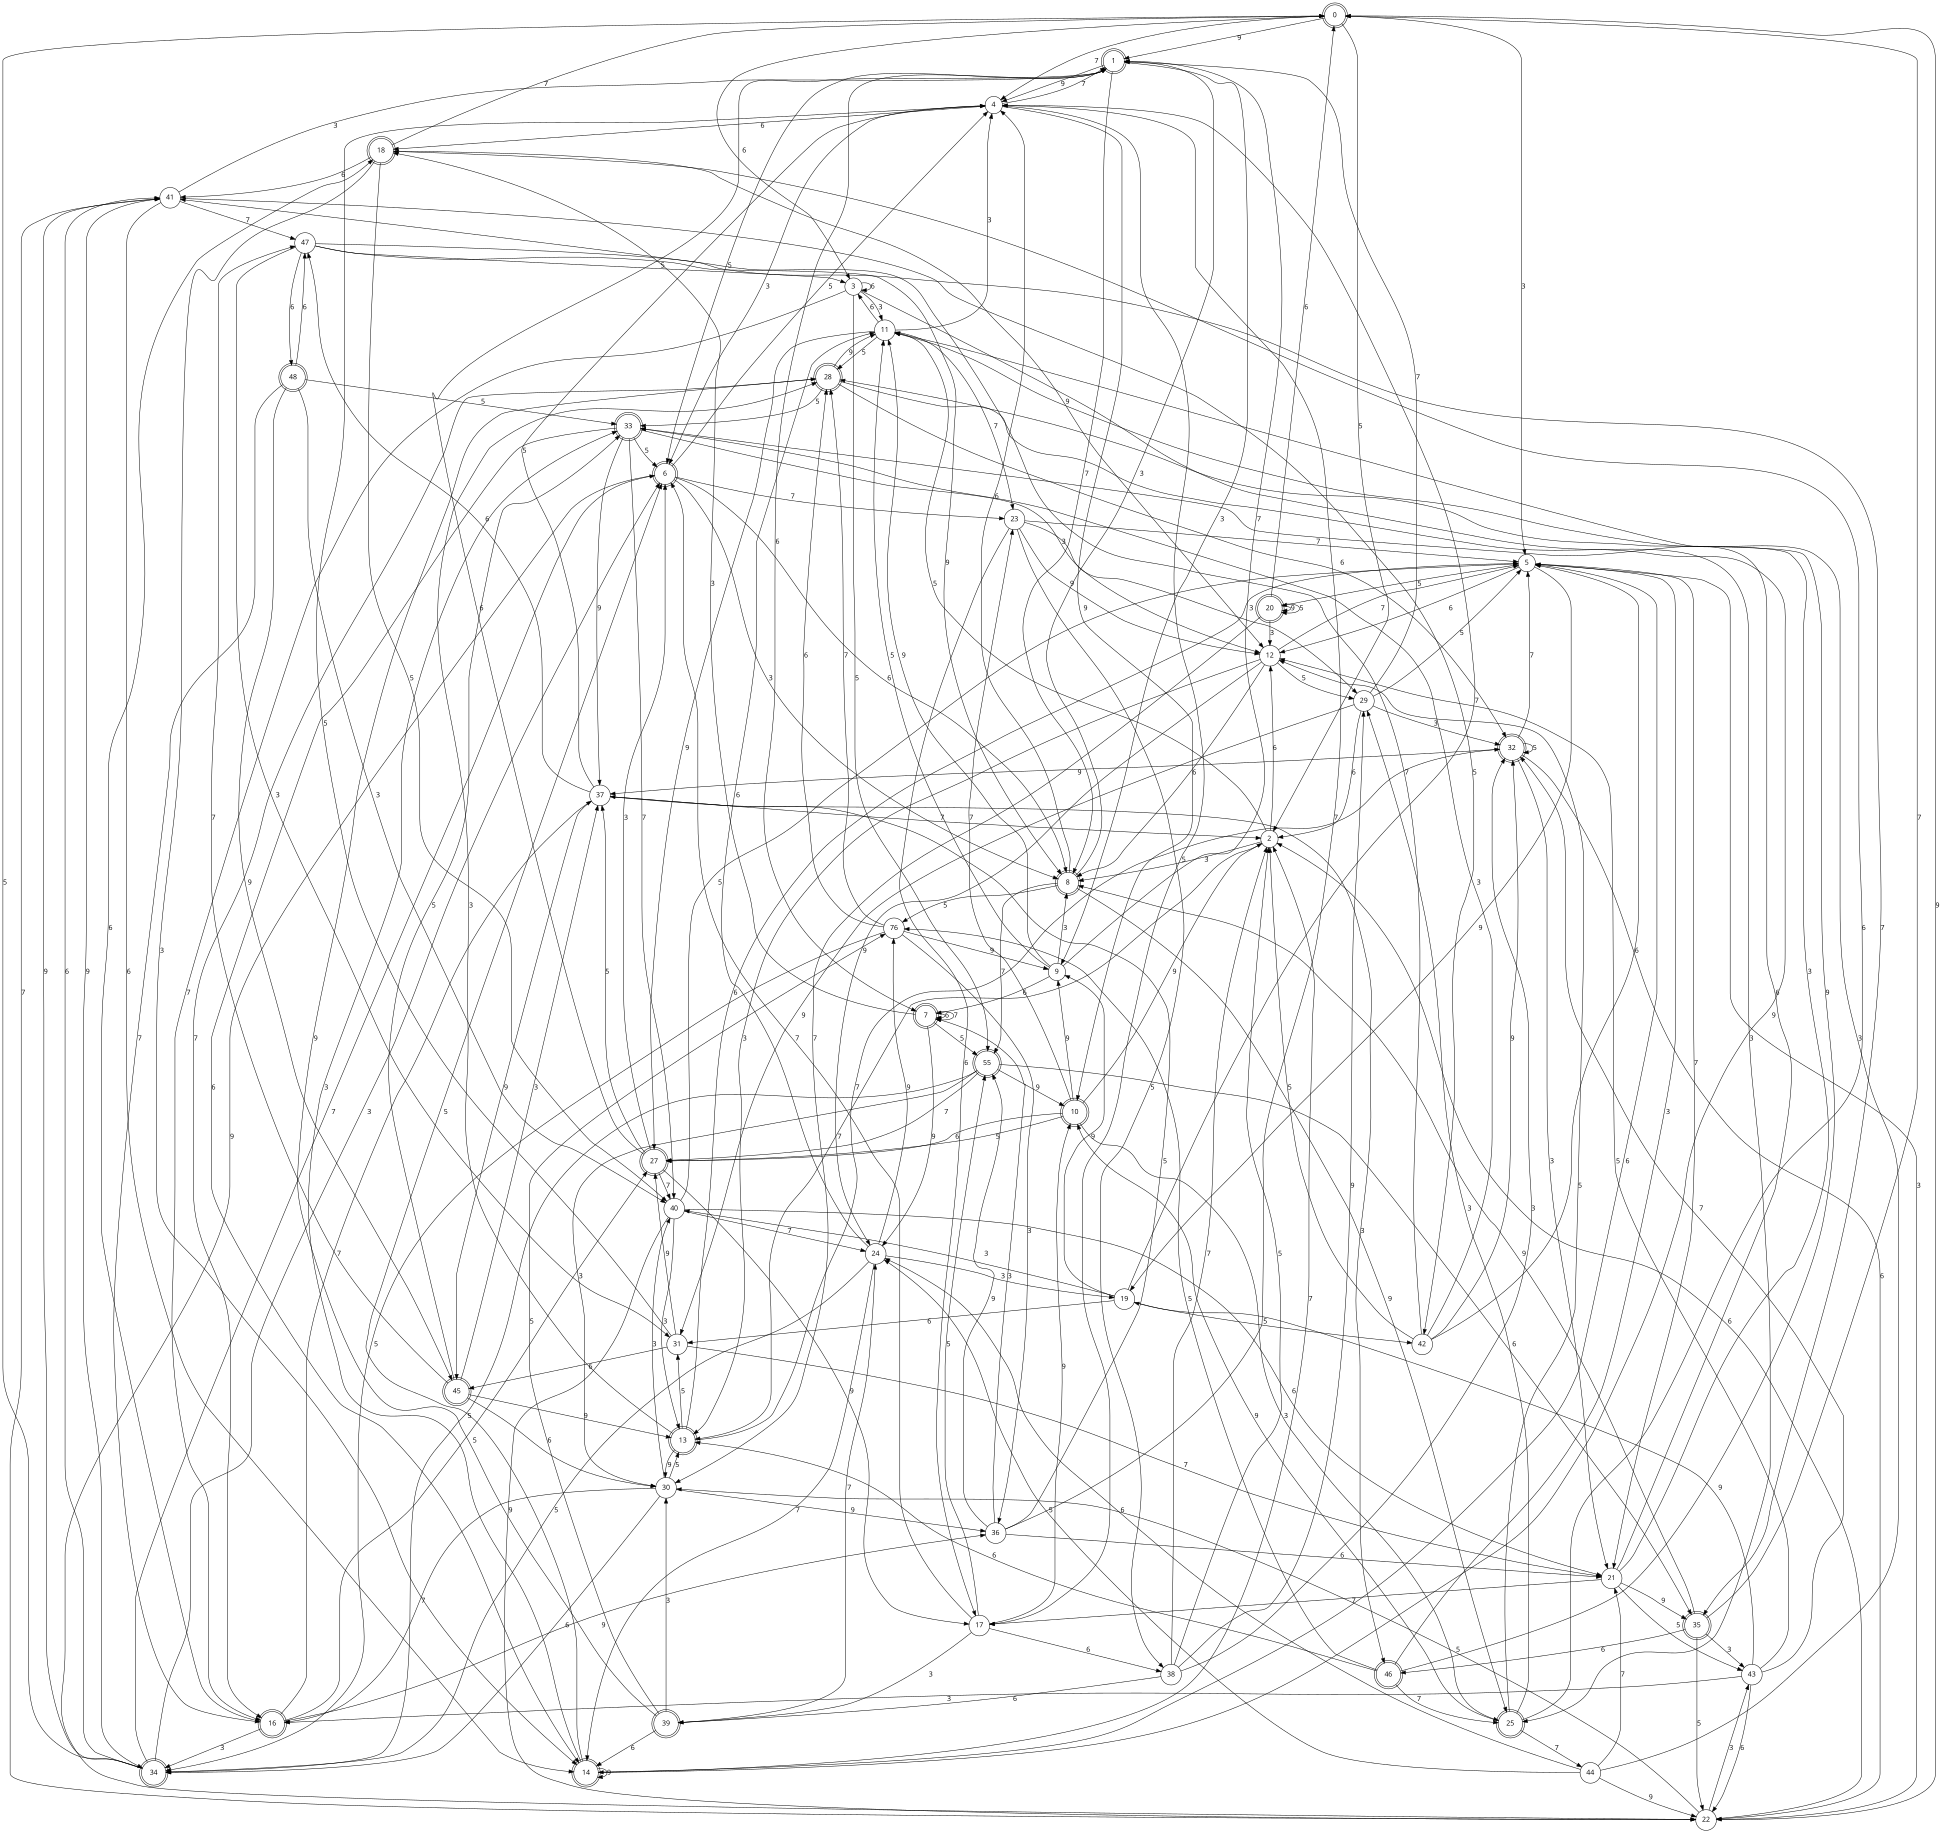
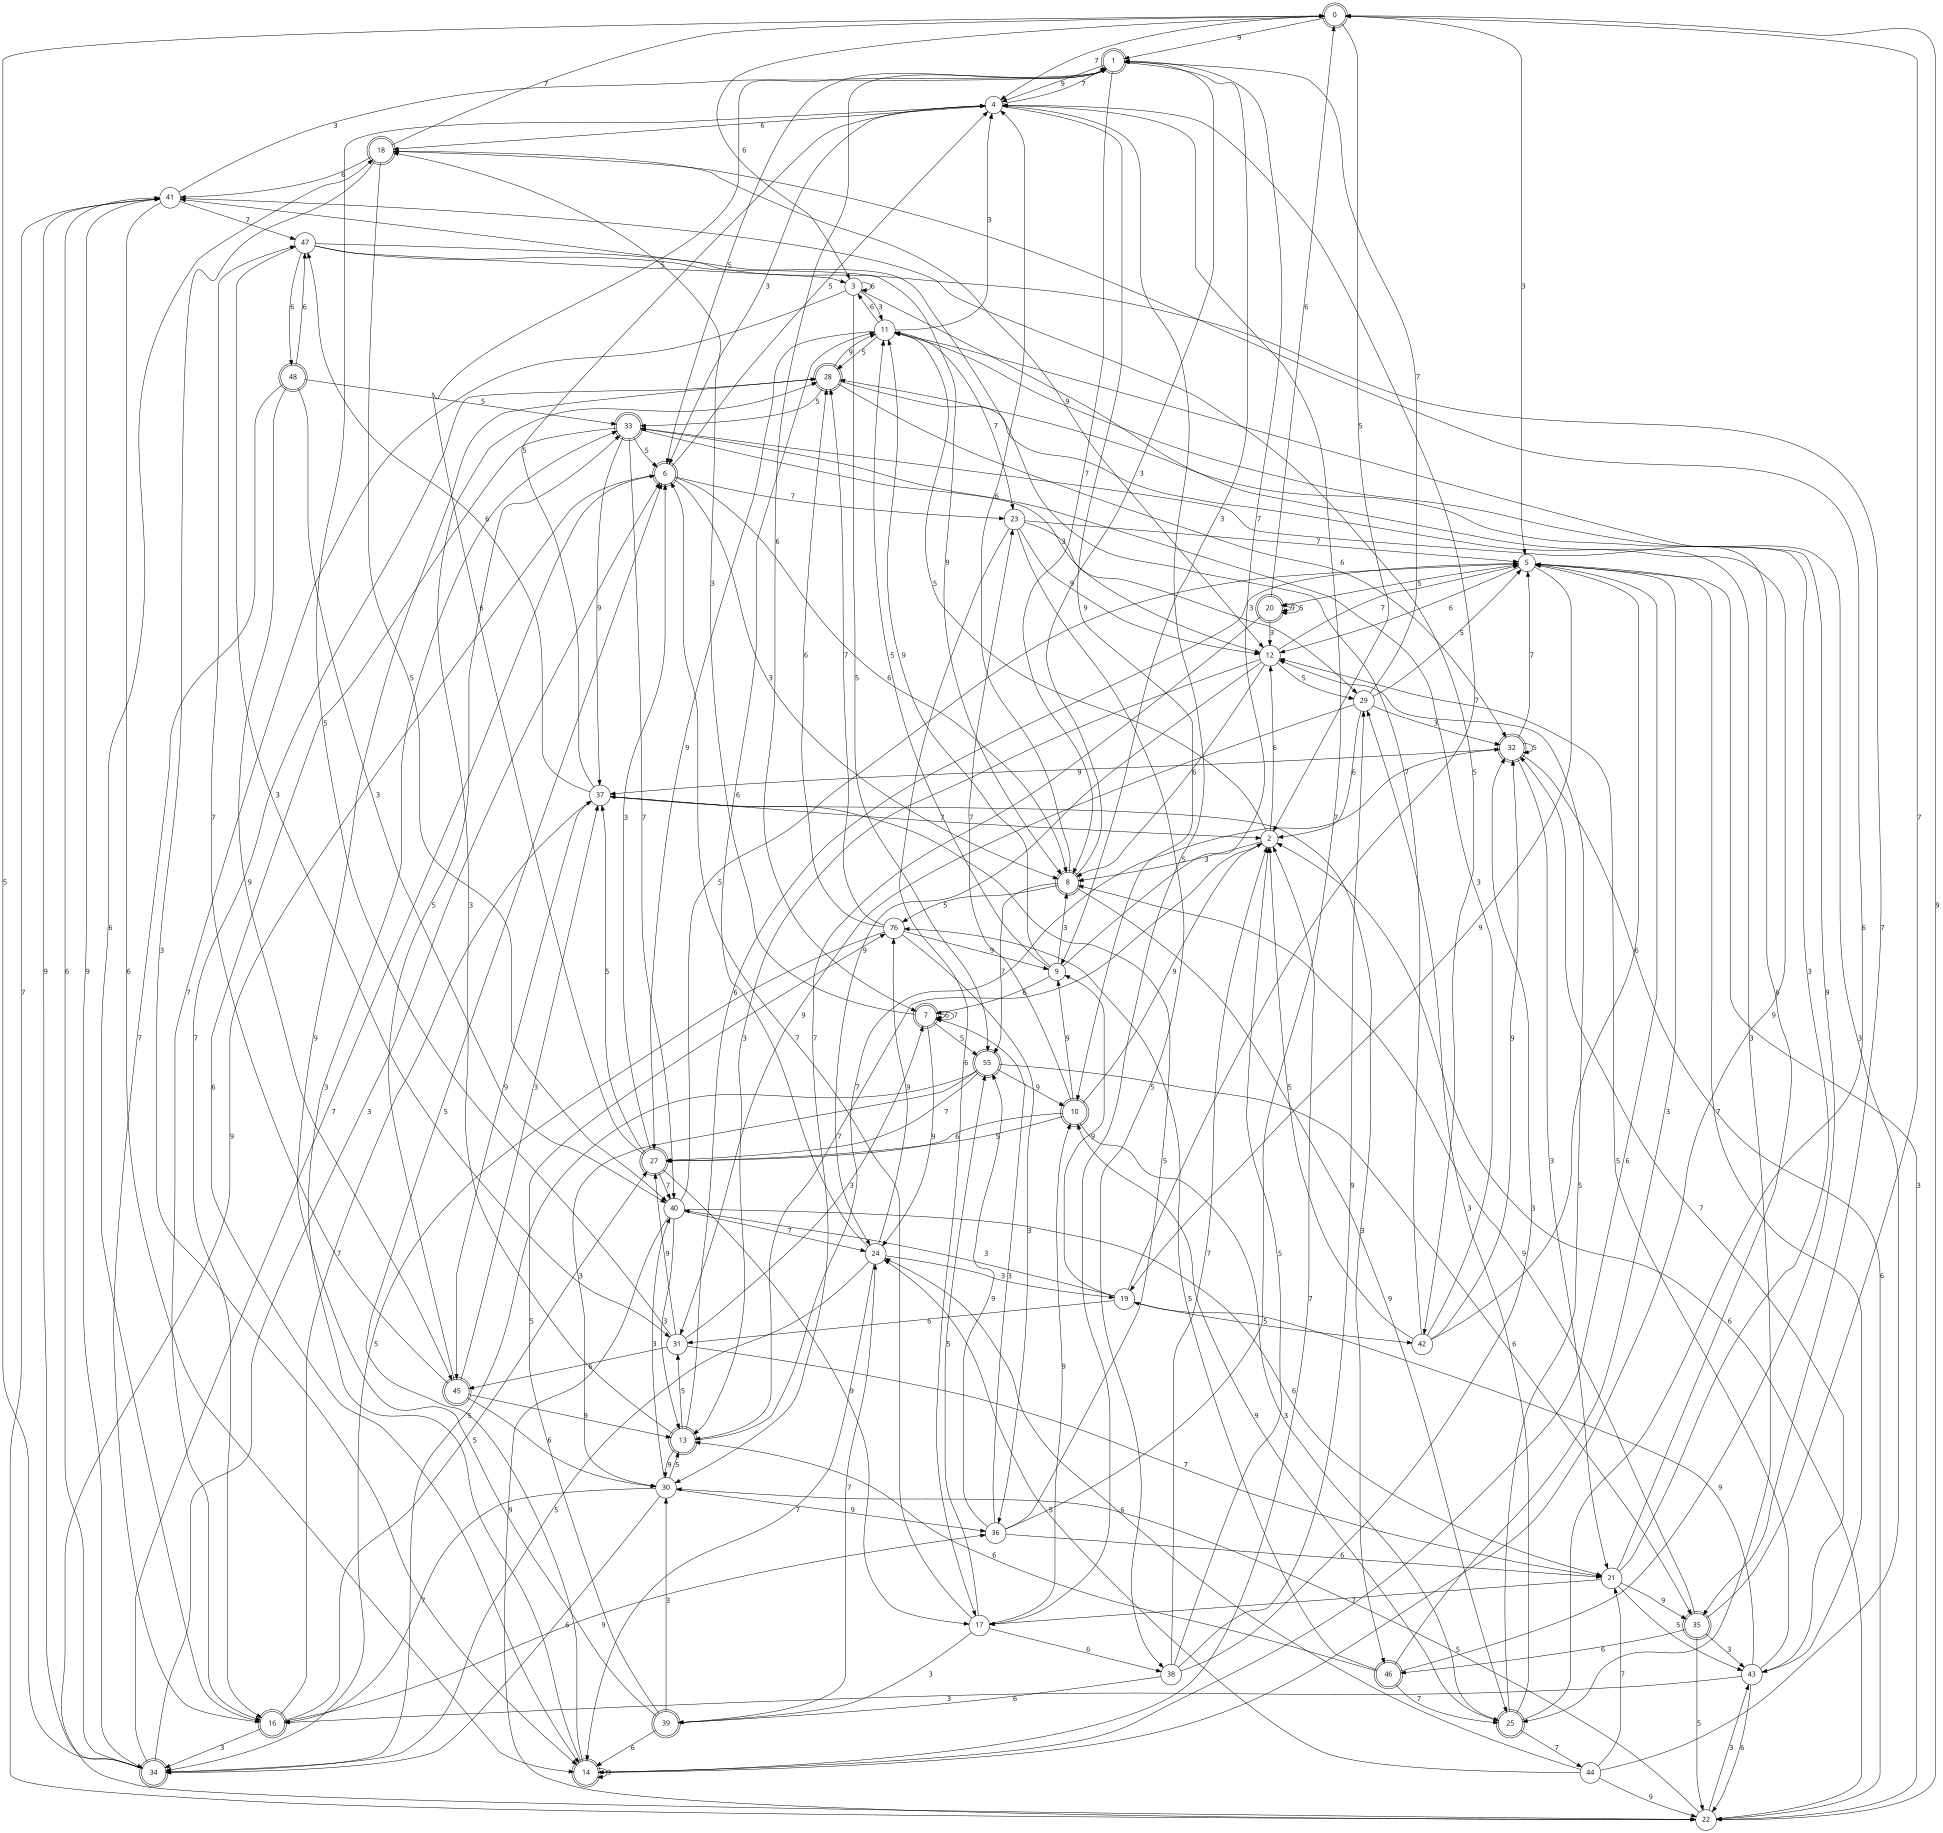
(1694, 1001) -> (1712, 1090)
none -> (832, 1206)
